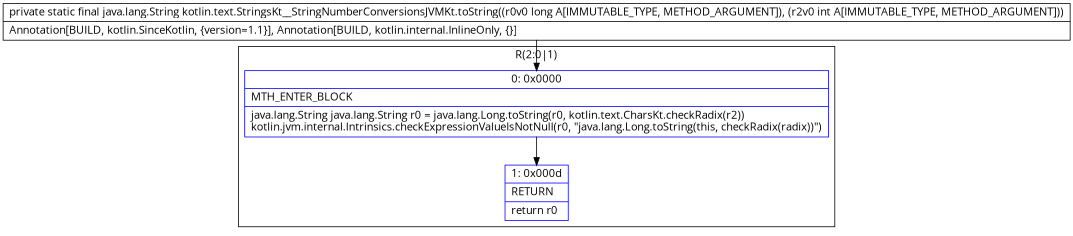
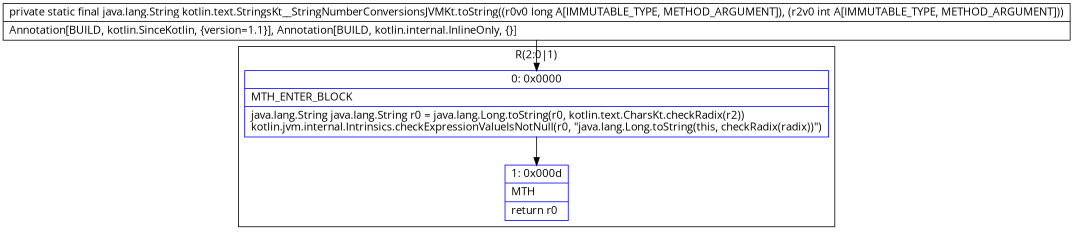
(533, 192) -> (523, 192)
